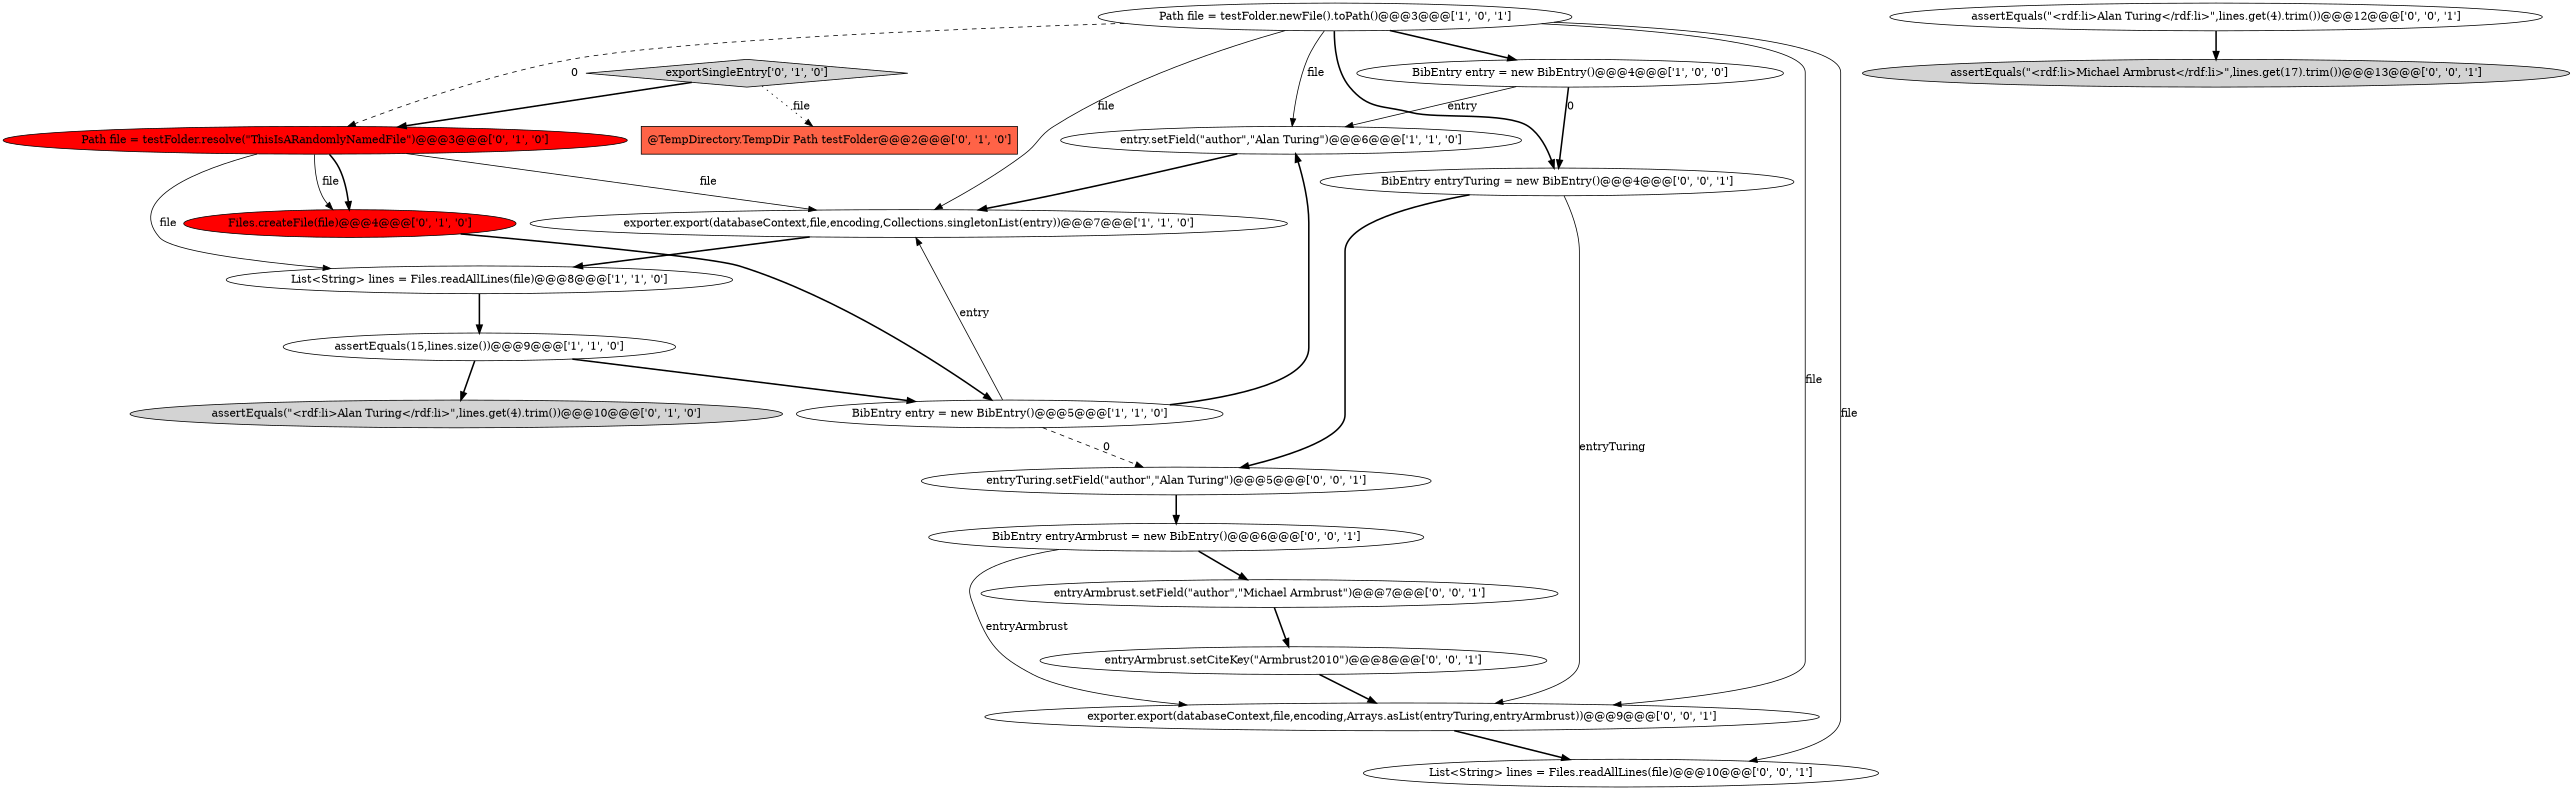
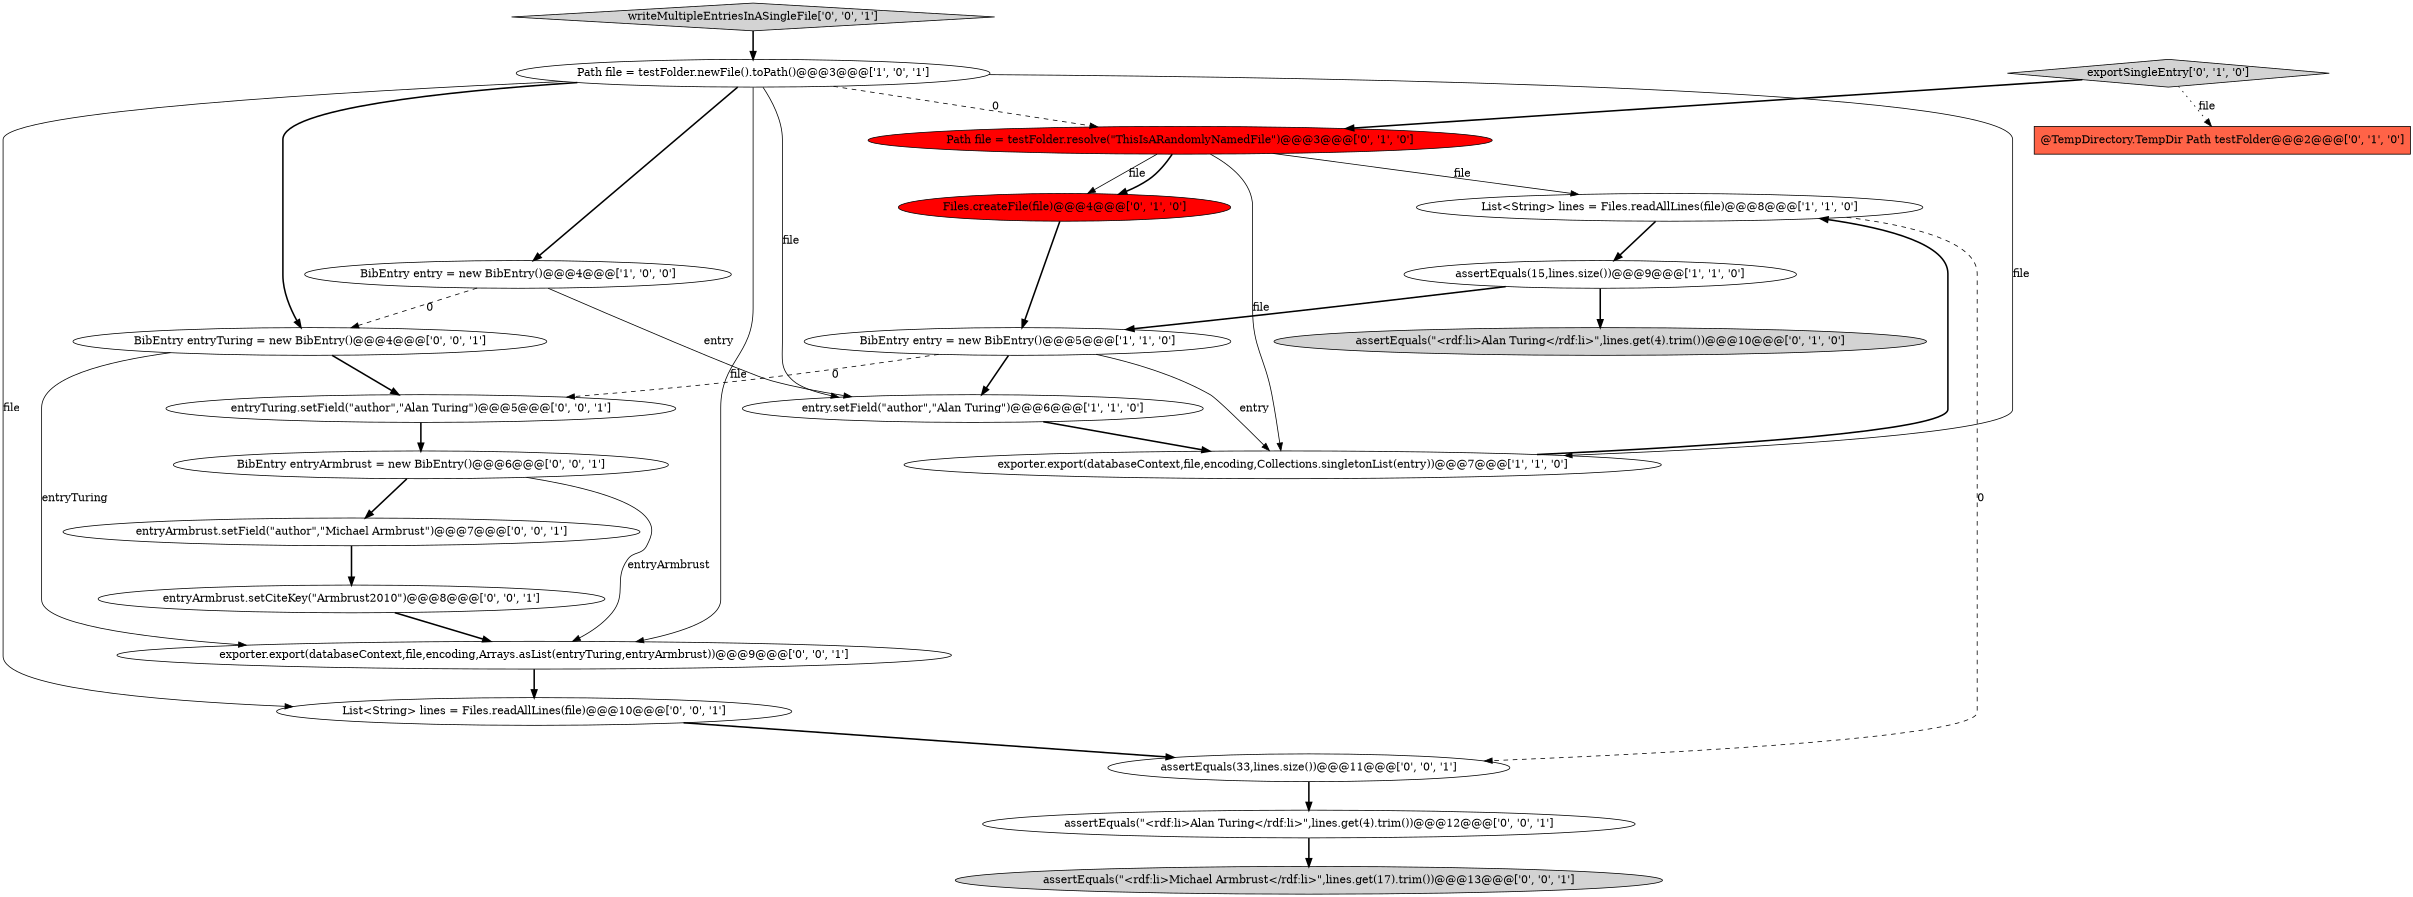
none -> (753, 17)
(1564, 124) -> (418, 307)
none -> (1309, 768)
